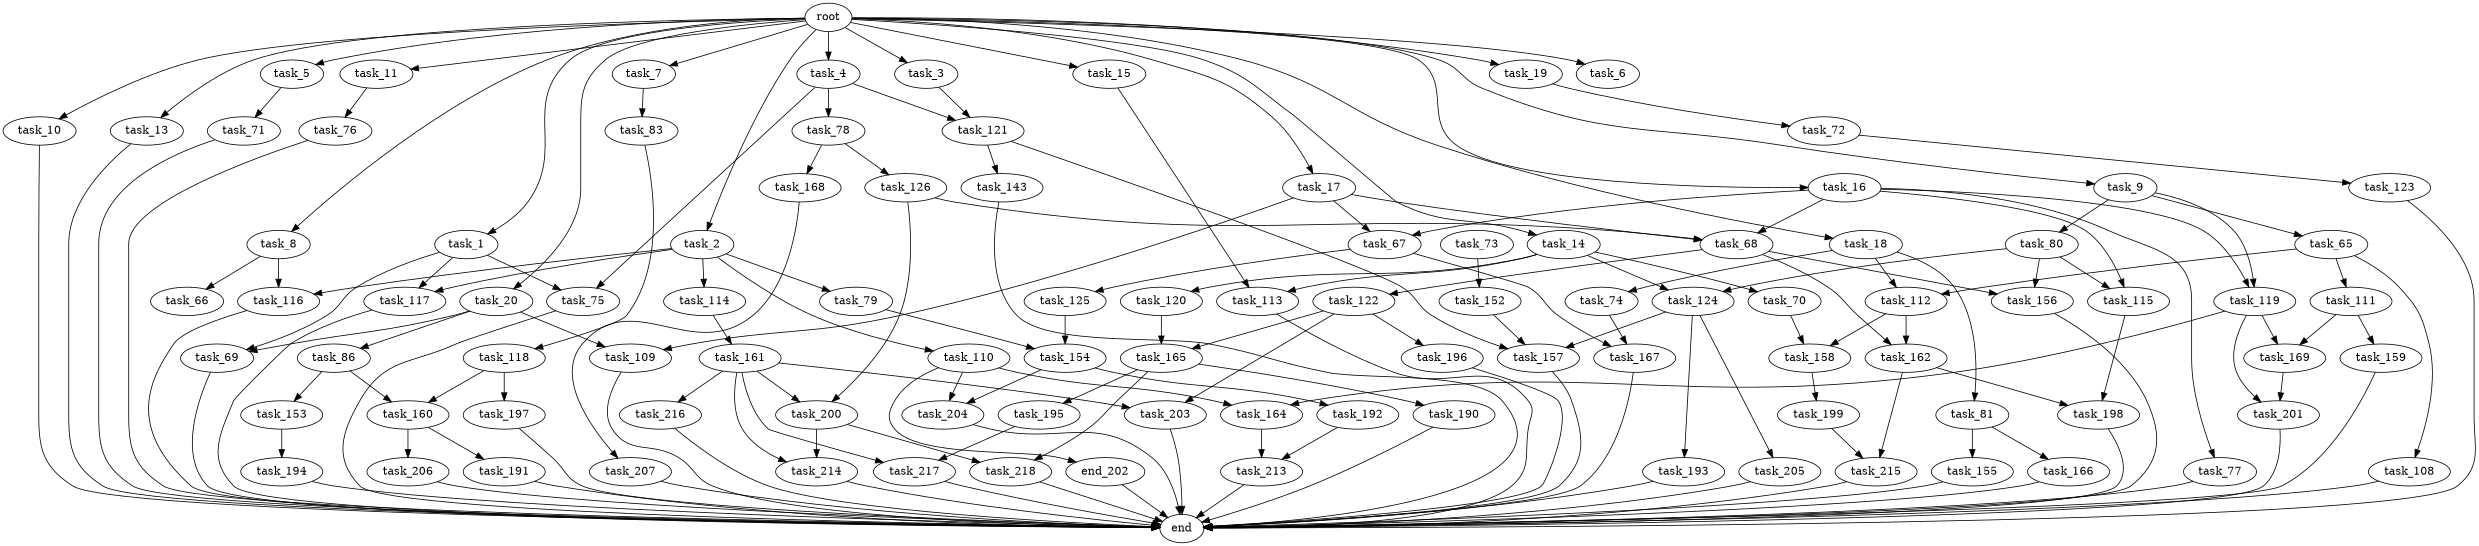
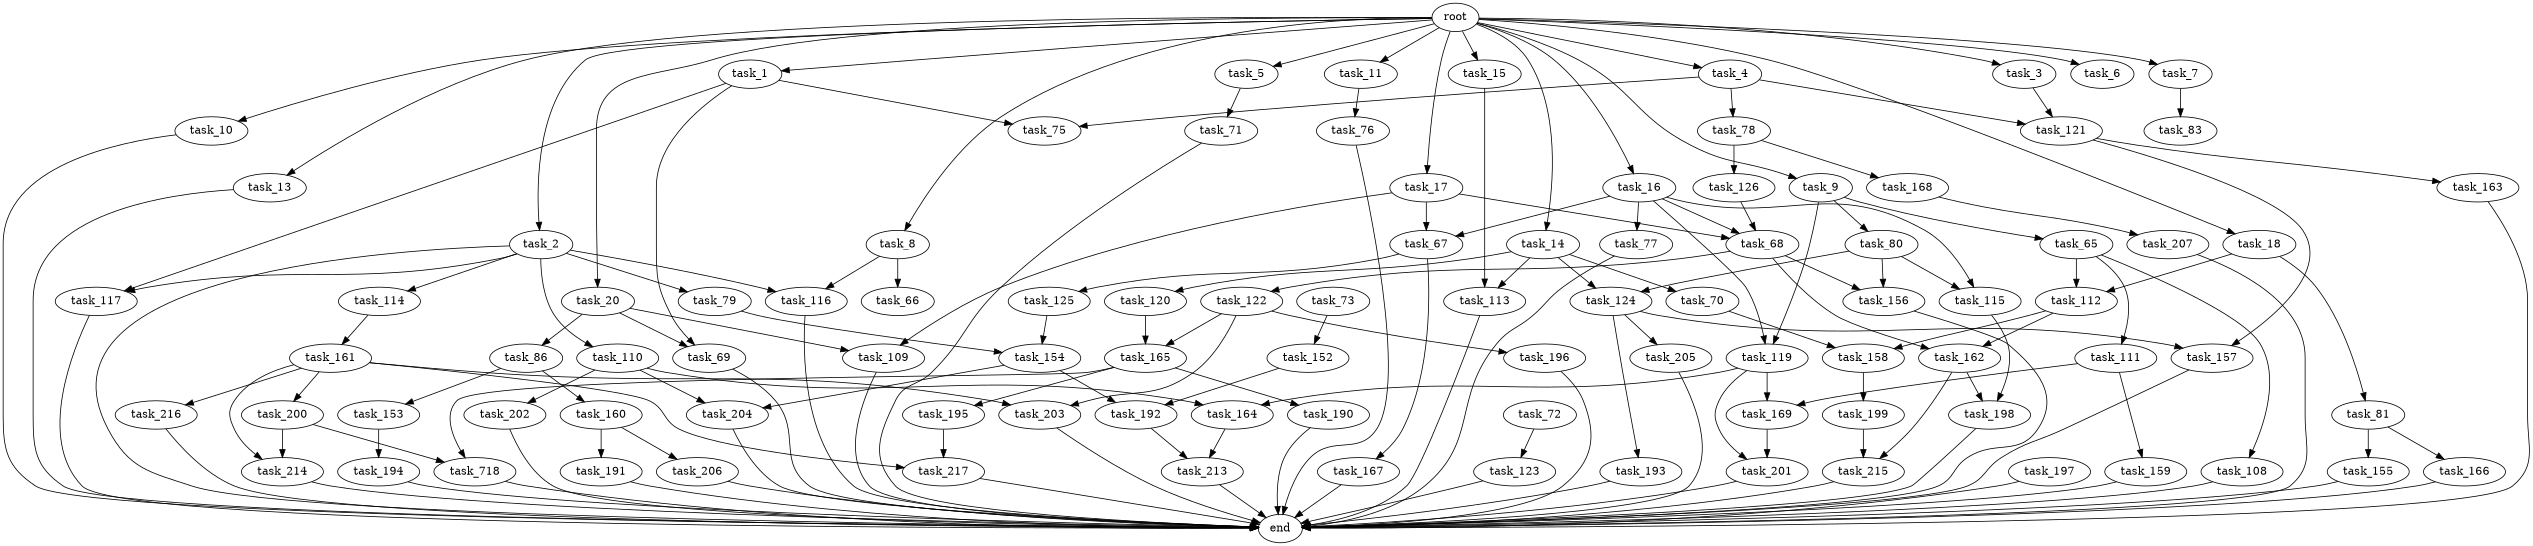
(1526, 74) -> none
(1002, 188) -> (2478, 188)
(1602, 301) -> none
(903, 304) -> none
(1506, 327) -> (1220, 387)
(504, 358) -> none
(1011, 472) -> (475, 472)
(1105, 472) -> (505, 415)
(354, 479) -> (248, 495)
